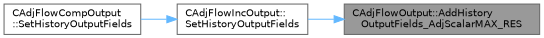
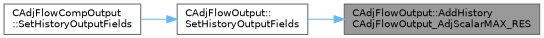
(242, 19) -> (242, 19)
(442, 19) -> (442, 19)
